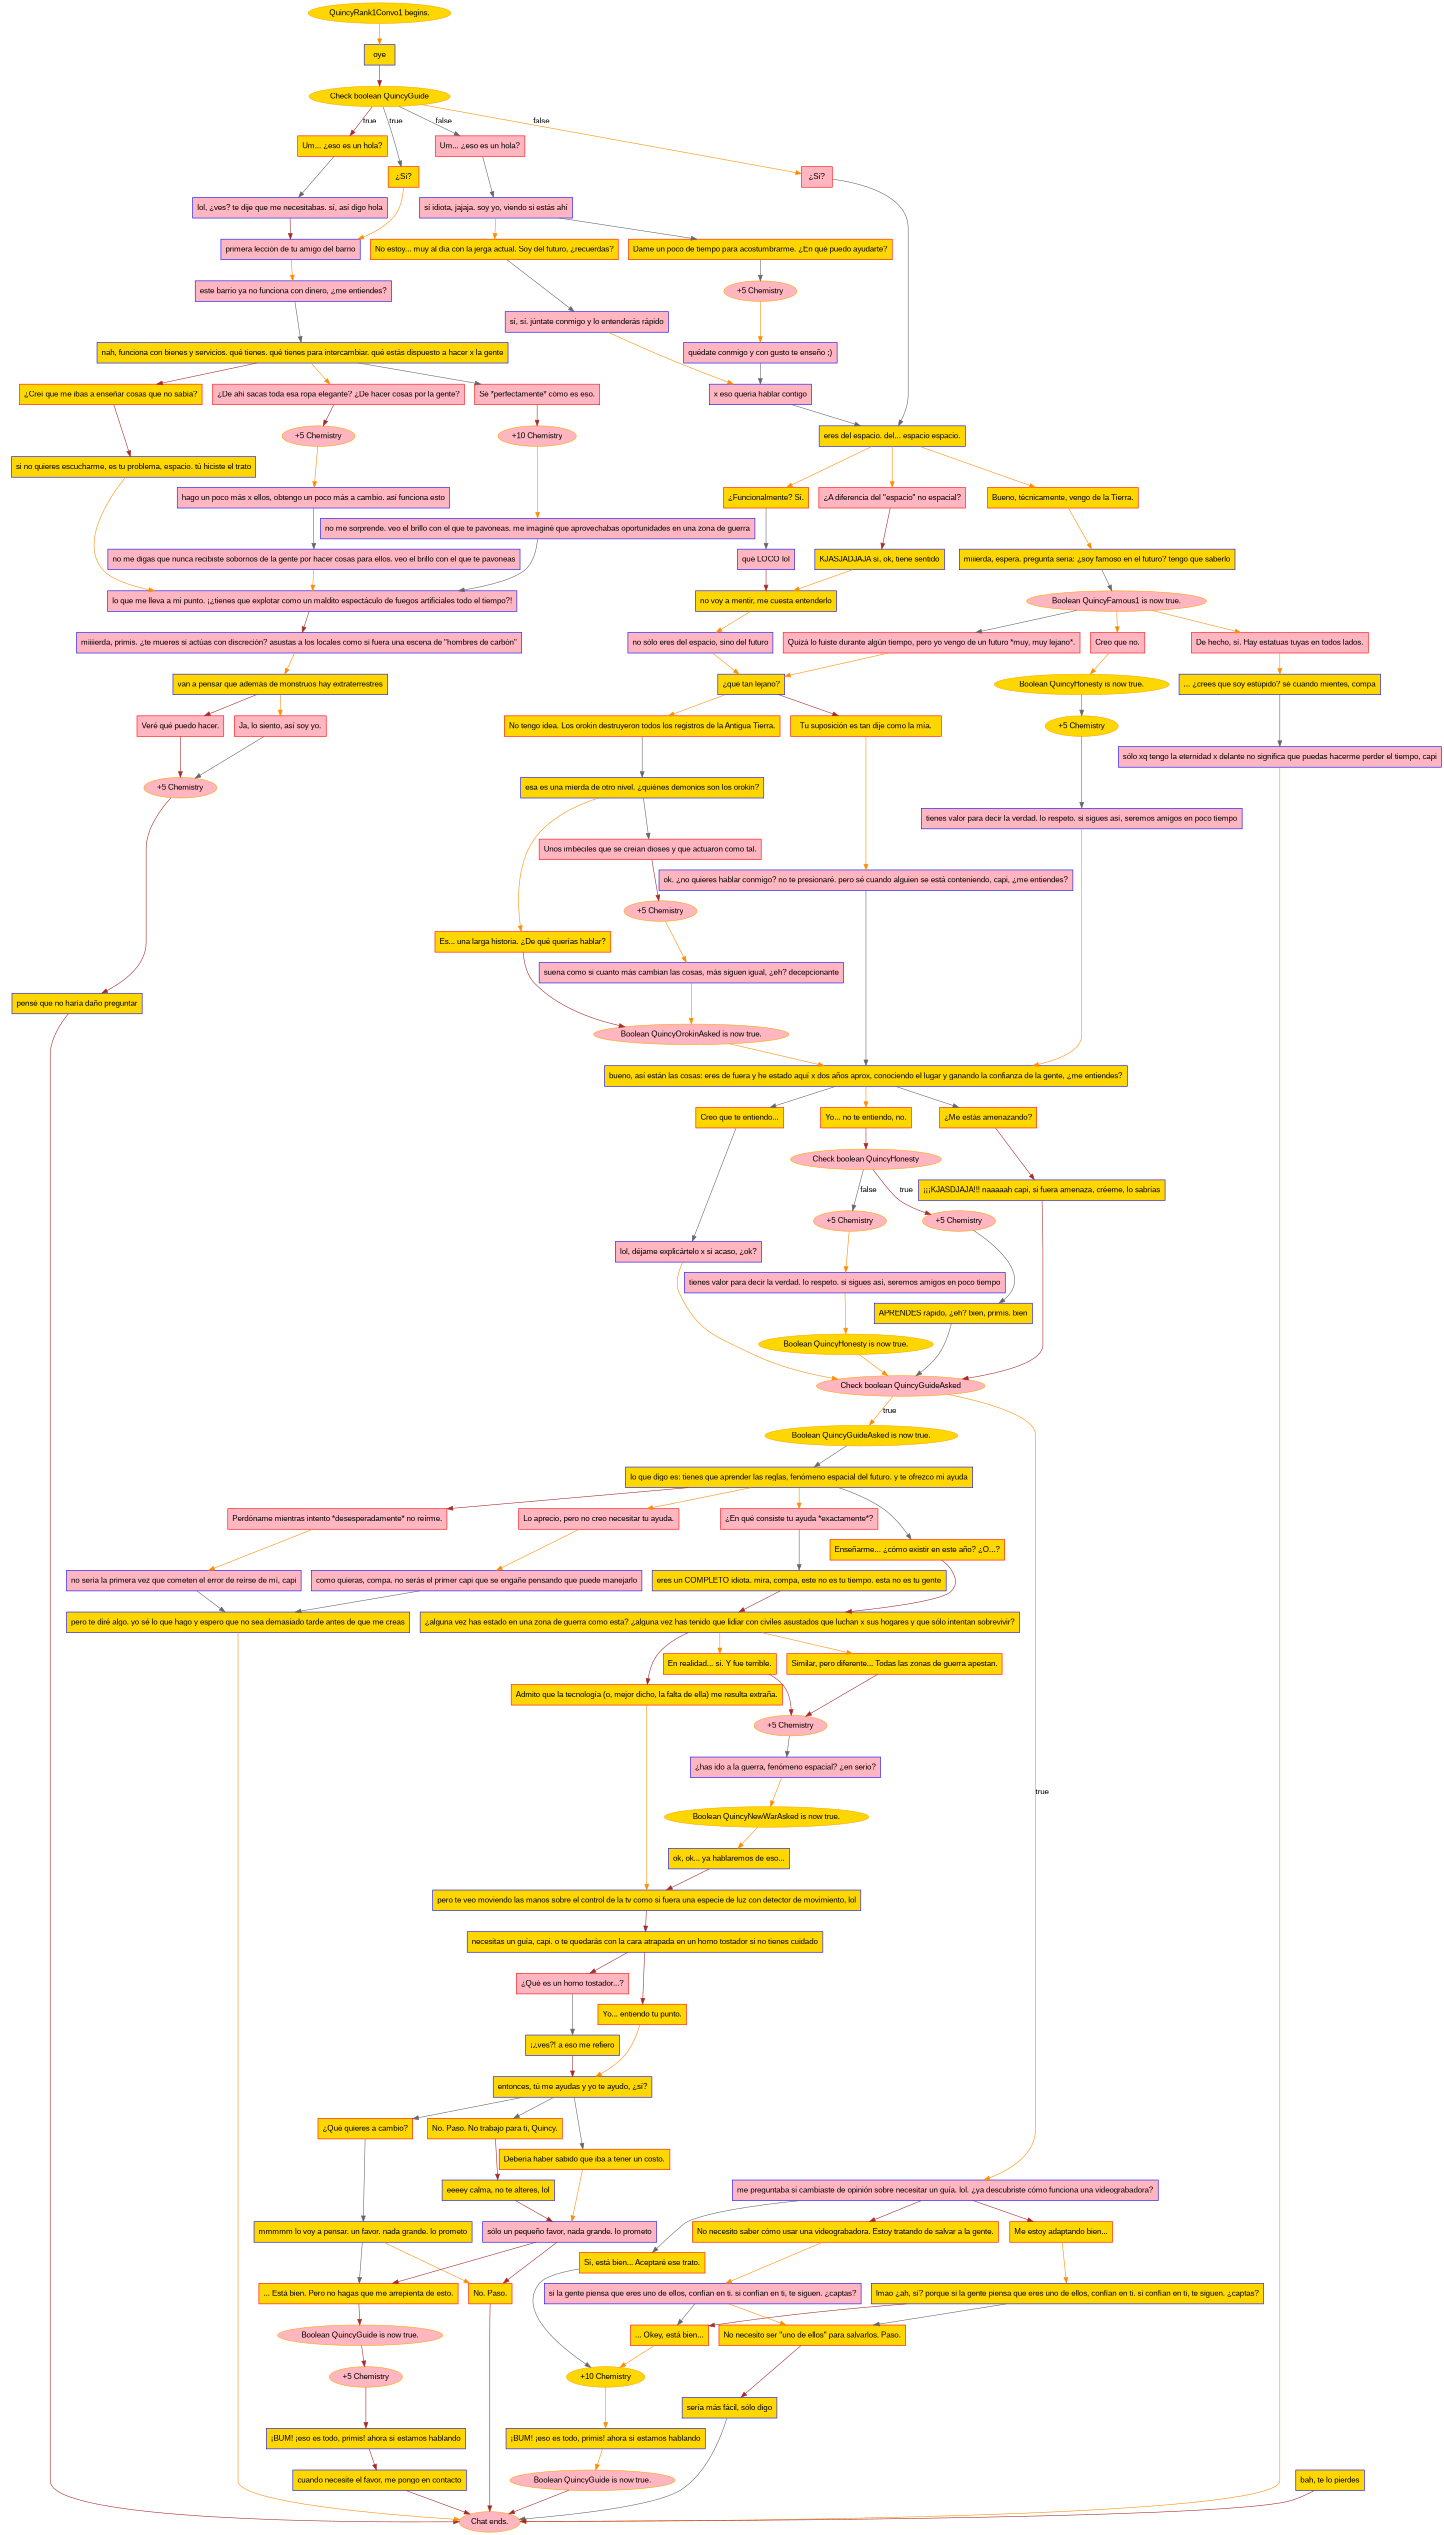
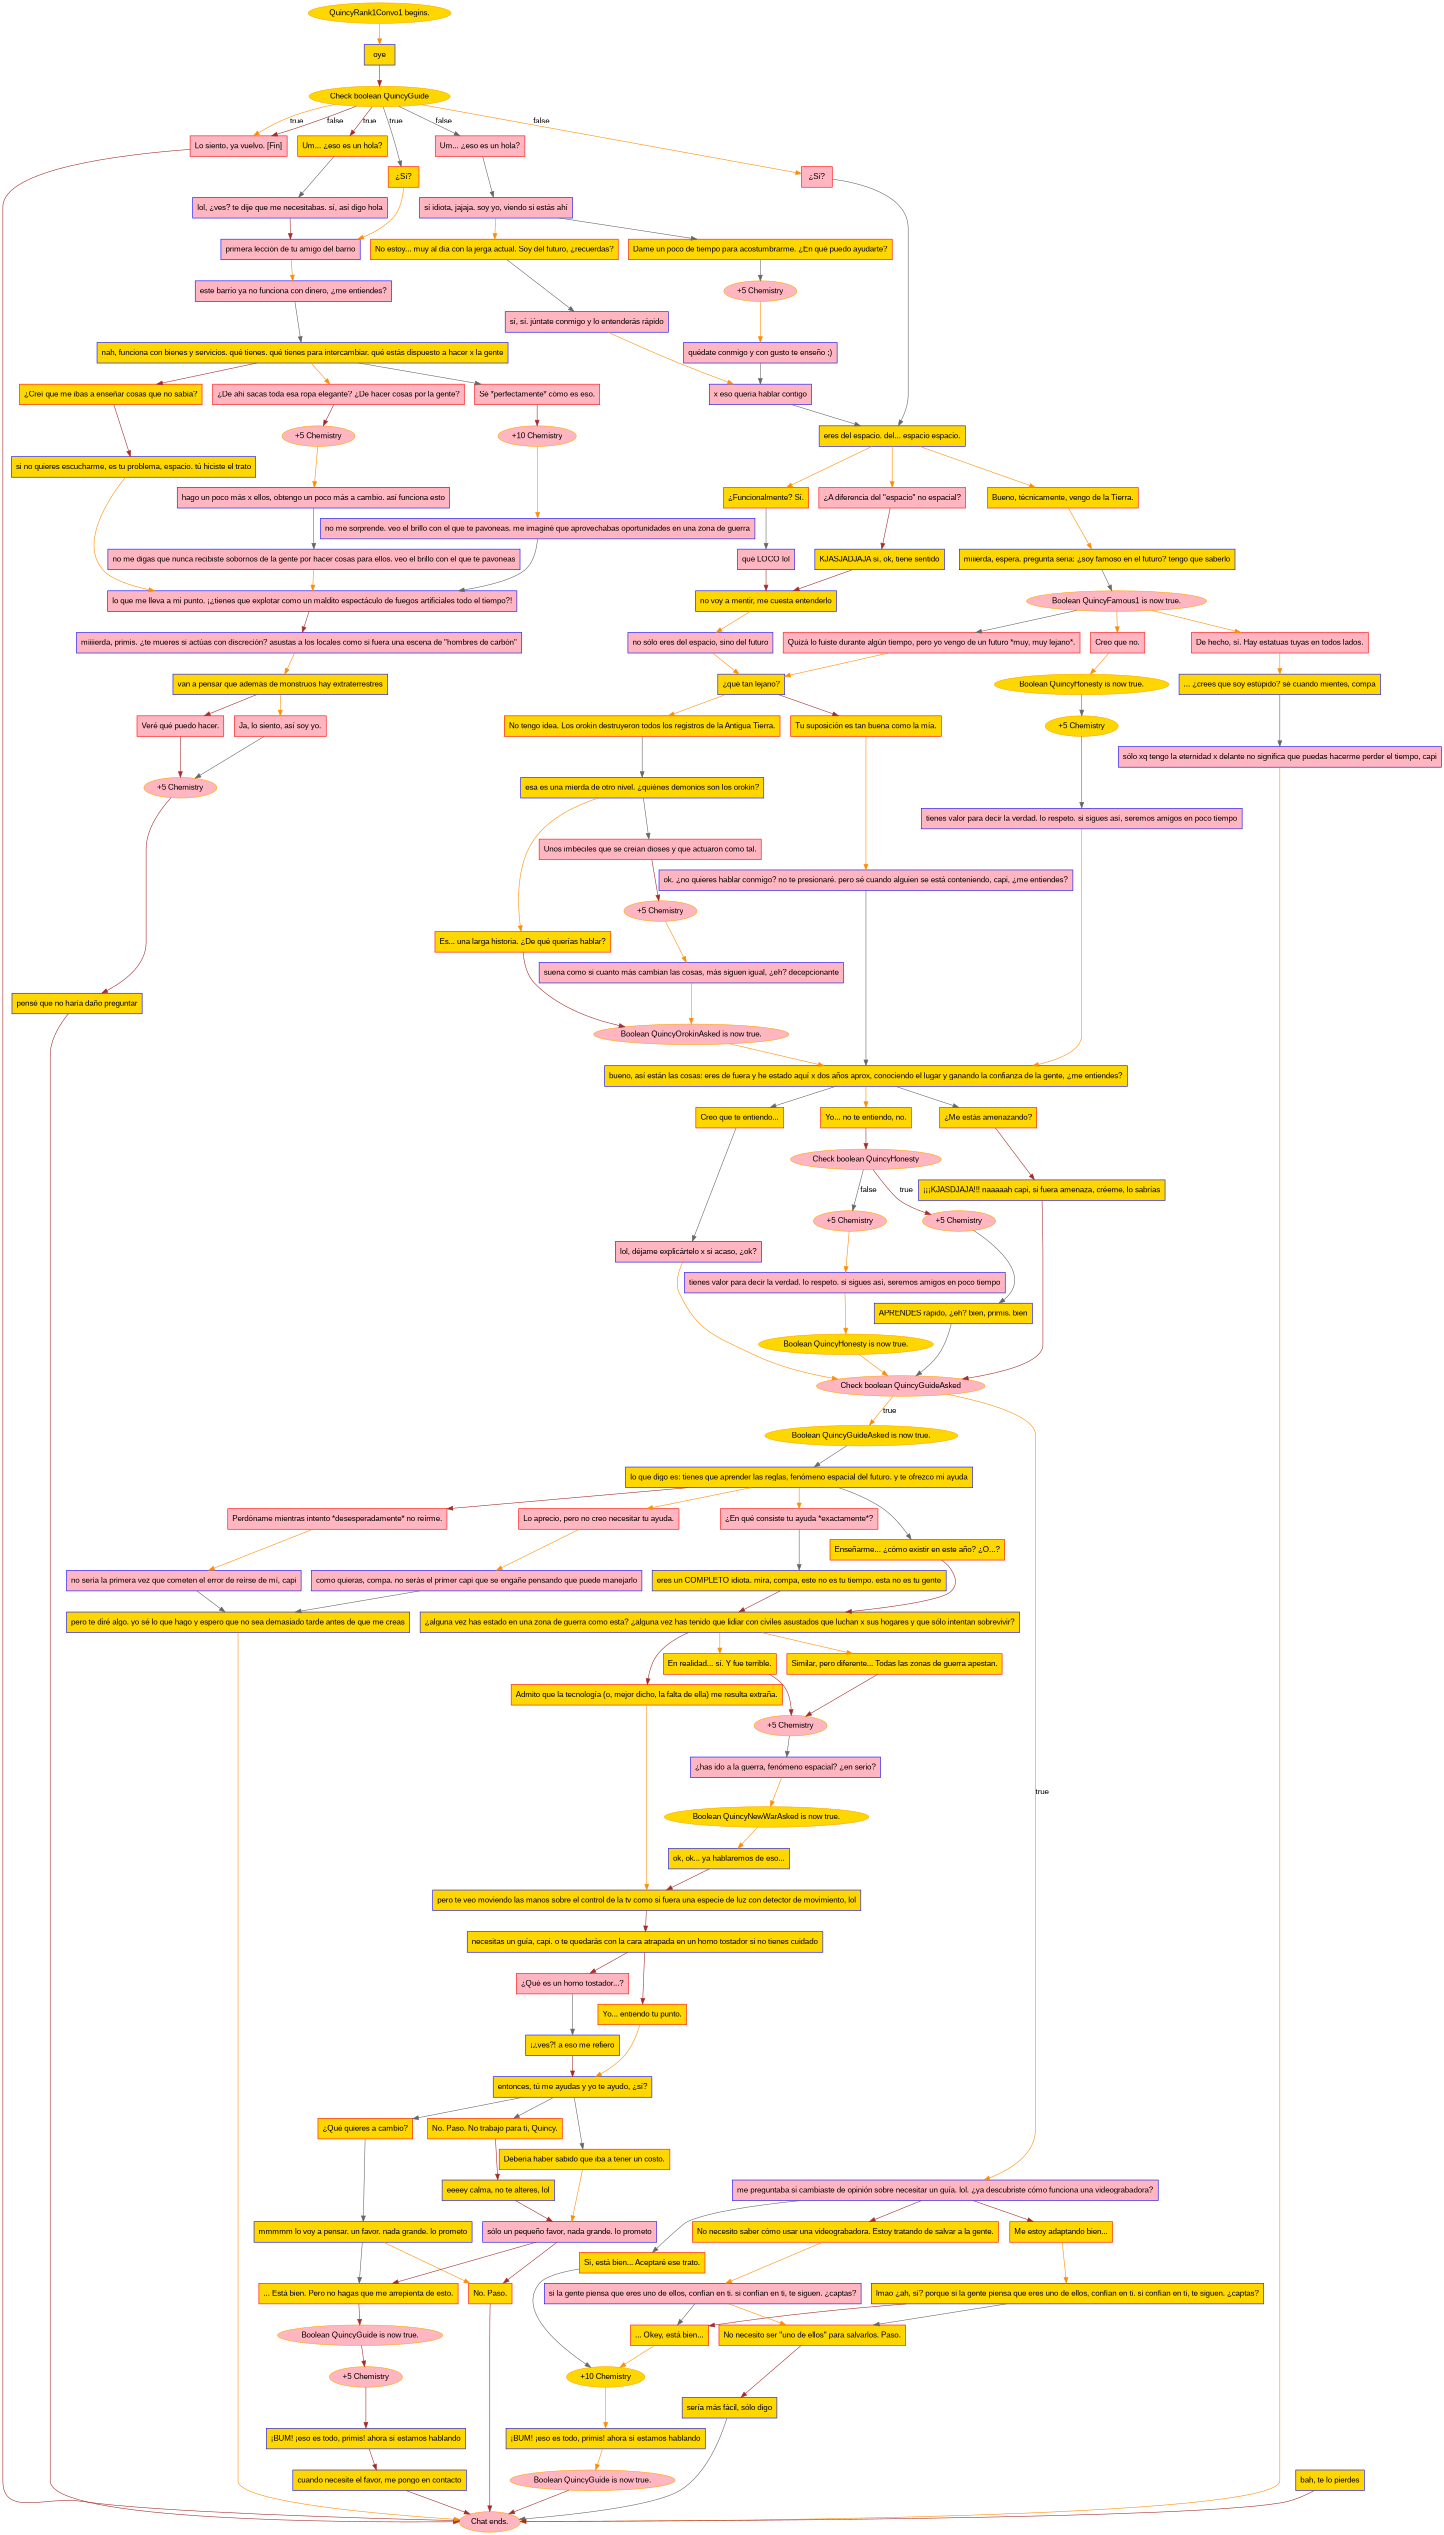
none -> (239, 146)
(826, 579) -> (826, 579)
(866, 726) -> (866, 726)
